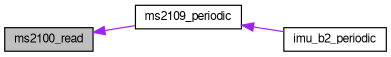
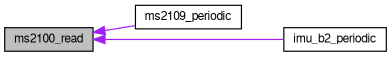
(269, 29) -> (194, 39)
